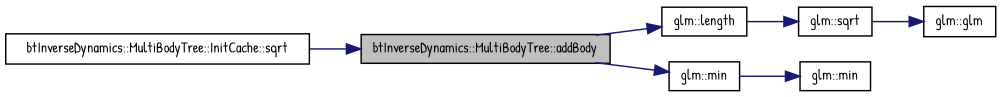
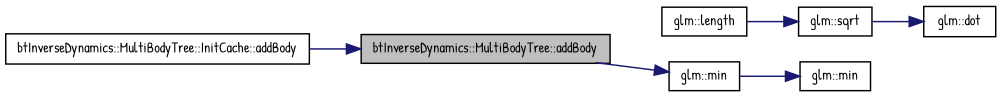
(960, 22) -> (960, 22)
(621, 32) -> none
(158, 49) -> (158, 49)
